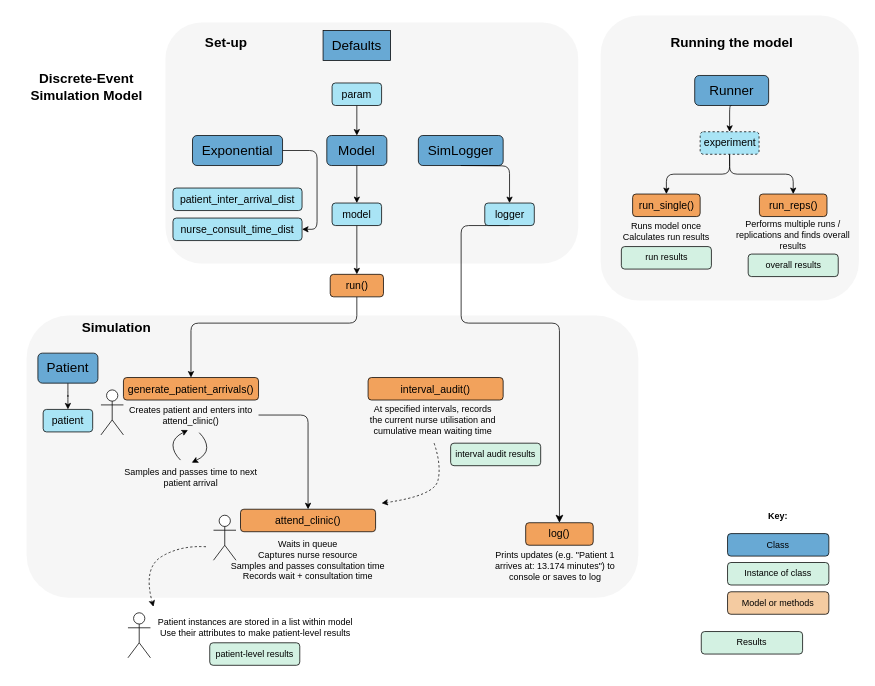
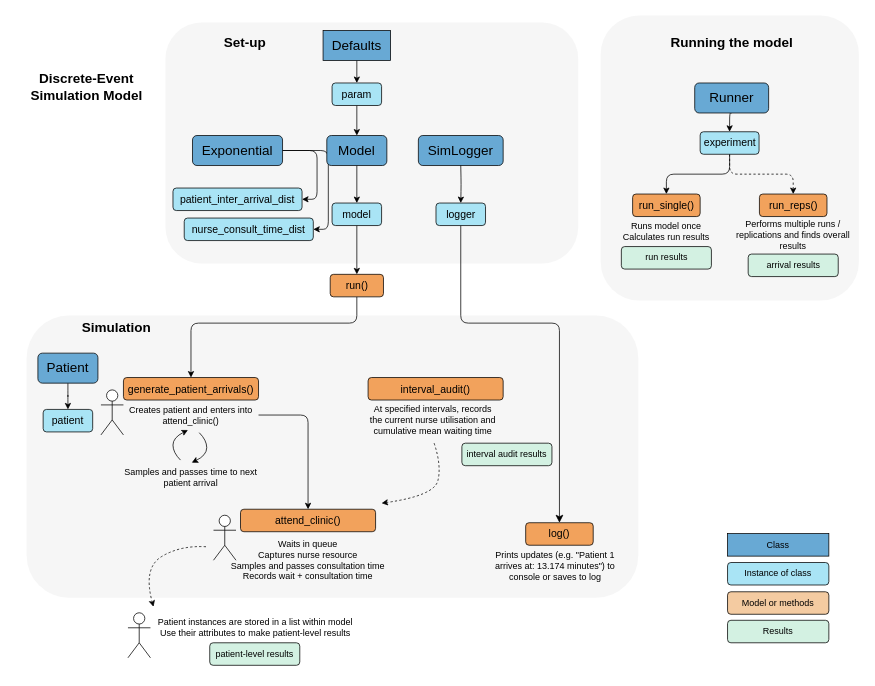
(226, 42) -> (245, 42)
none -> (357, 76)
(731, 90) -> (731, 98)
(729, 143) -> (729, 143)
(765, 174) -> (765, 174)
none -> (311, 199)
(509, 214) -> (461, 214)
(237, 229) -> (249, 229)
(793, 265) -> (793, 265)
(495, 454) -> (507, 454)
(778, 516) -> none
(778, 545) -> (778, 545)
(778, 573) -> (778, 573)
(752, 642) -> (778, 631)
